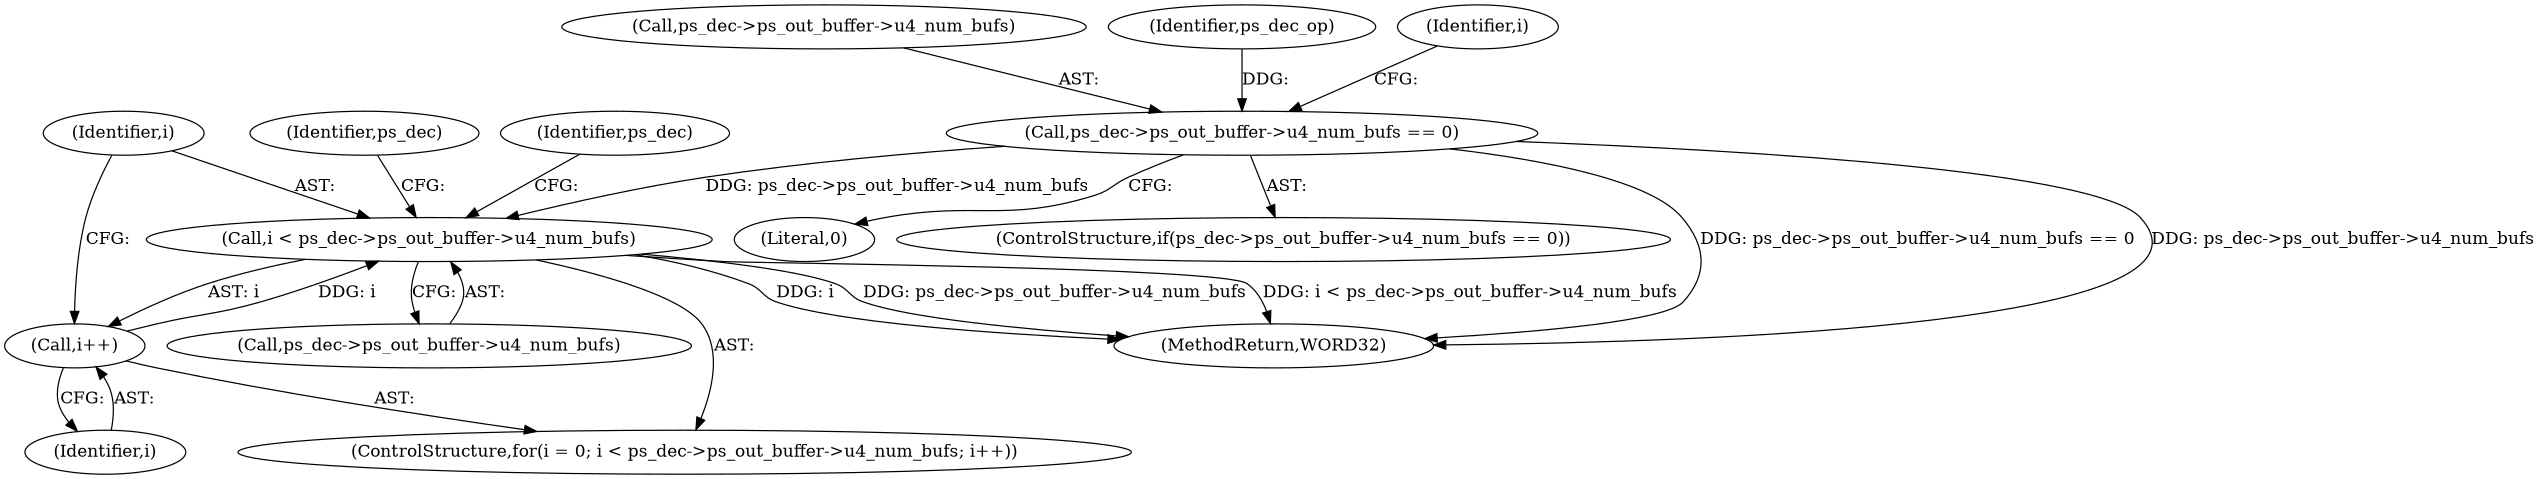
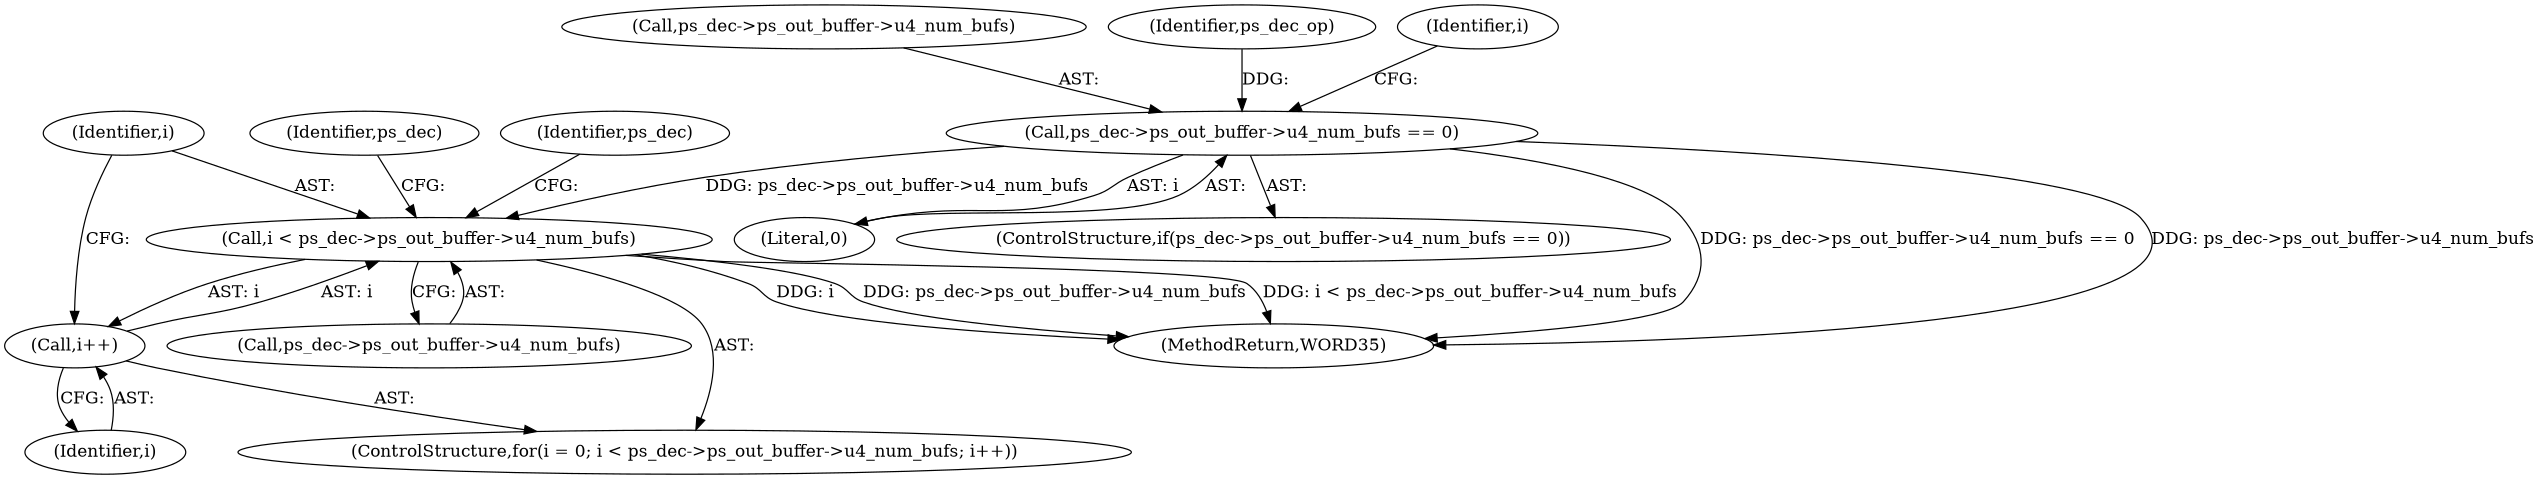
(1153, 186) -> (1153, 186)
none -> (1061, 212)
(347, 293) -> (347, 293)
(1274, 346) -> (1274, 346)
